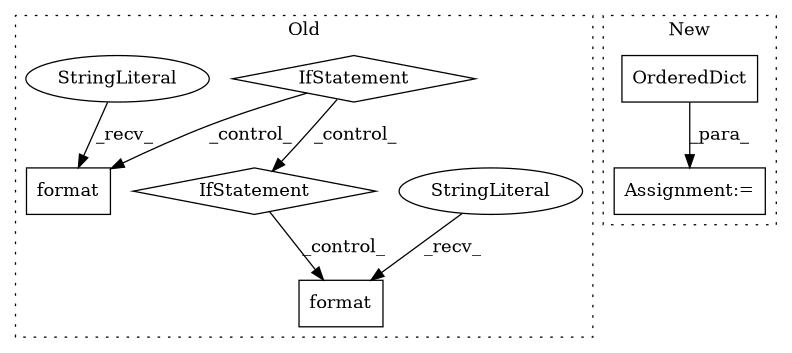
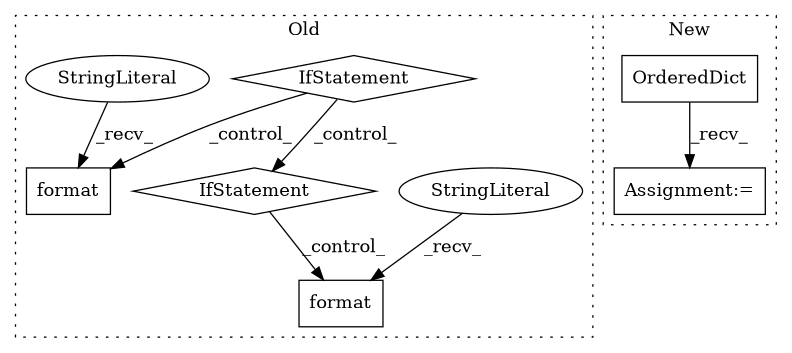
(719, 135) -> (719, 135)
